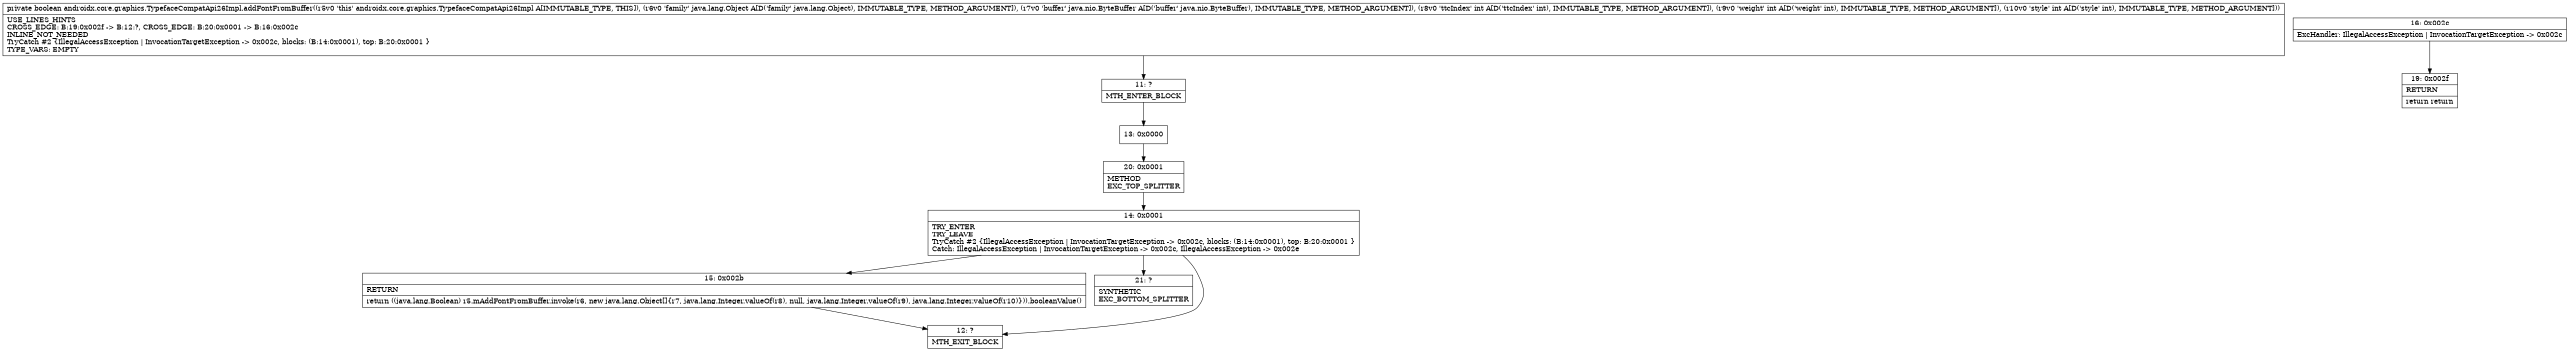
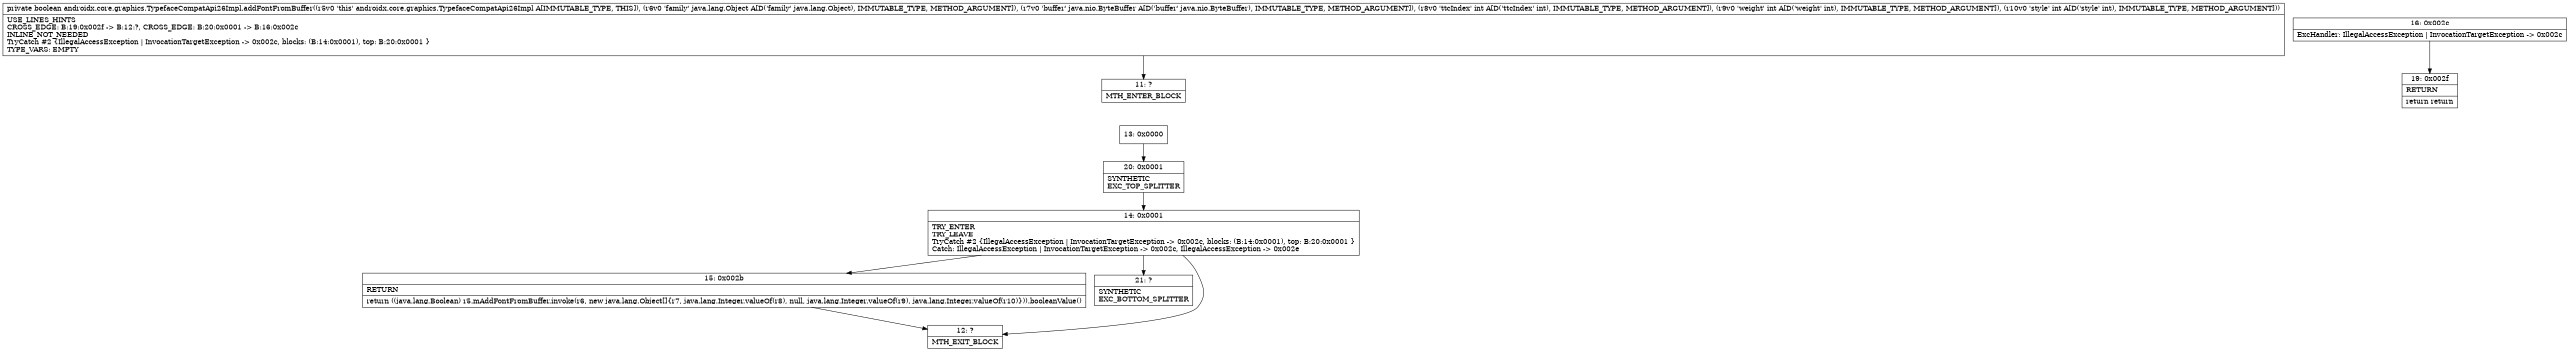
(1144, 111) -> none
(1124, 179) -> (1129, 179)
